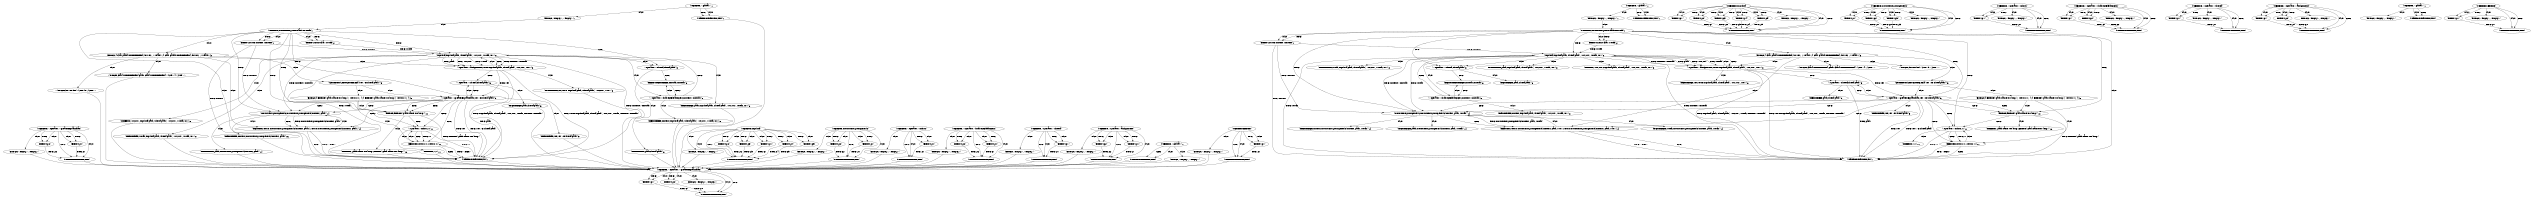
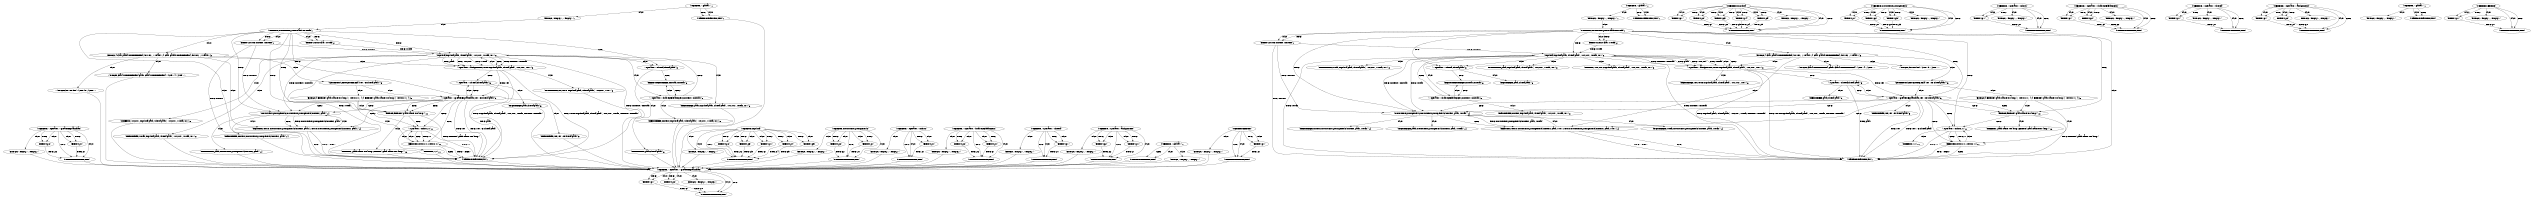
(287, 136) -> (287, 136)
